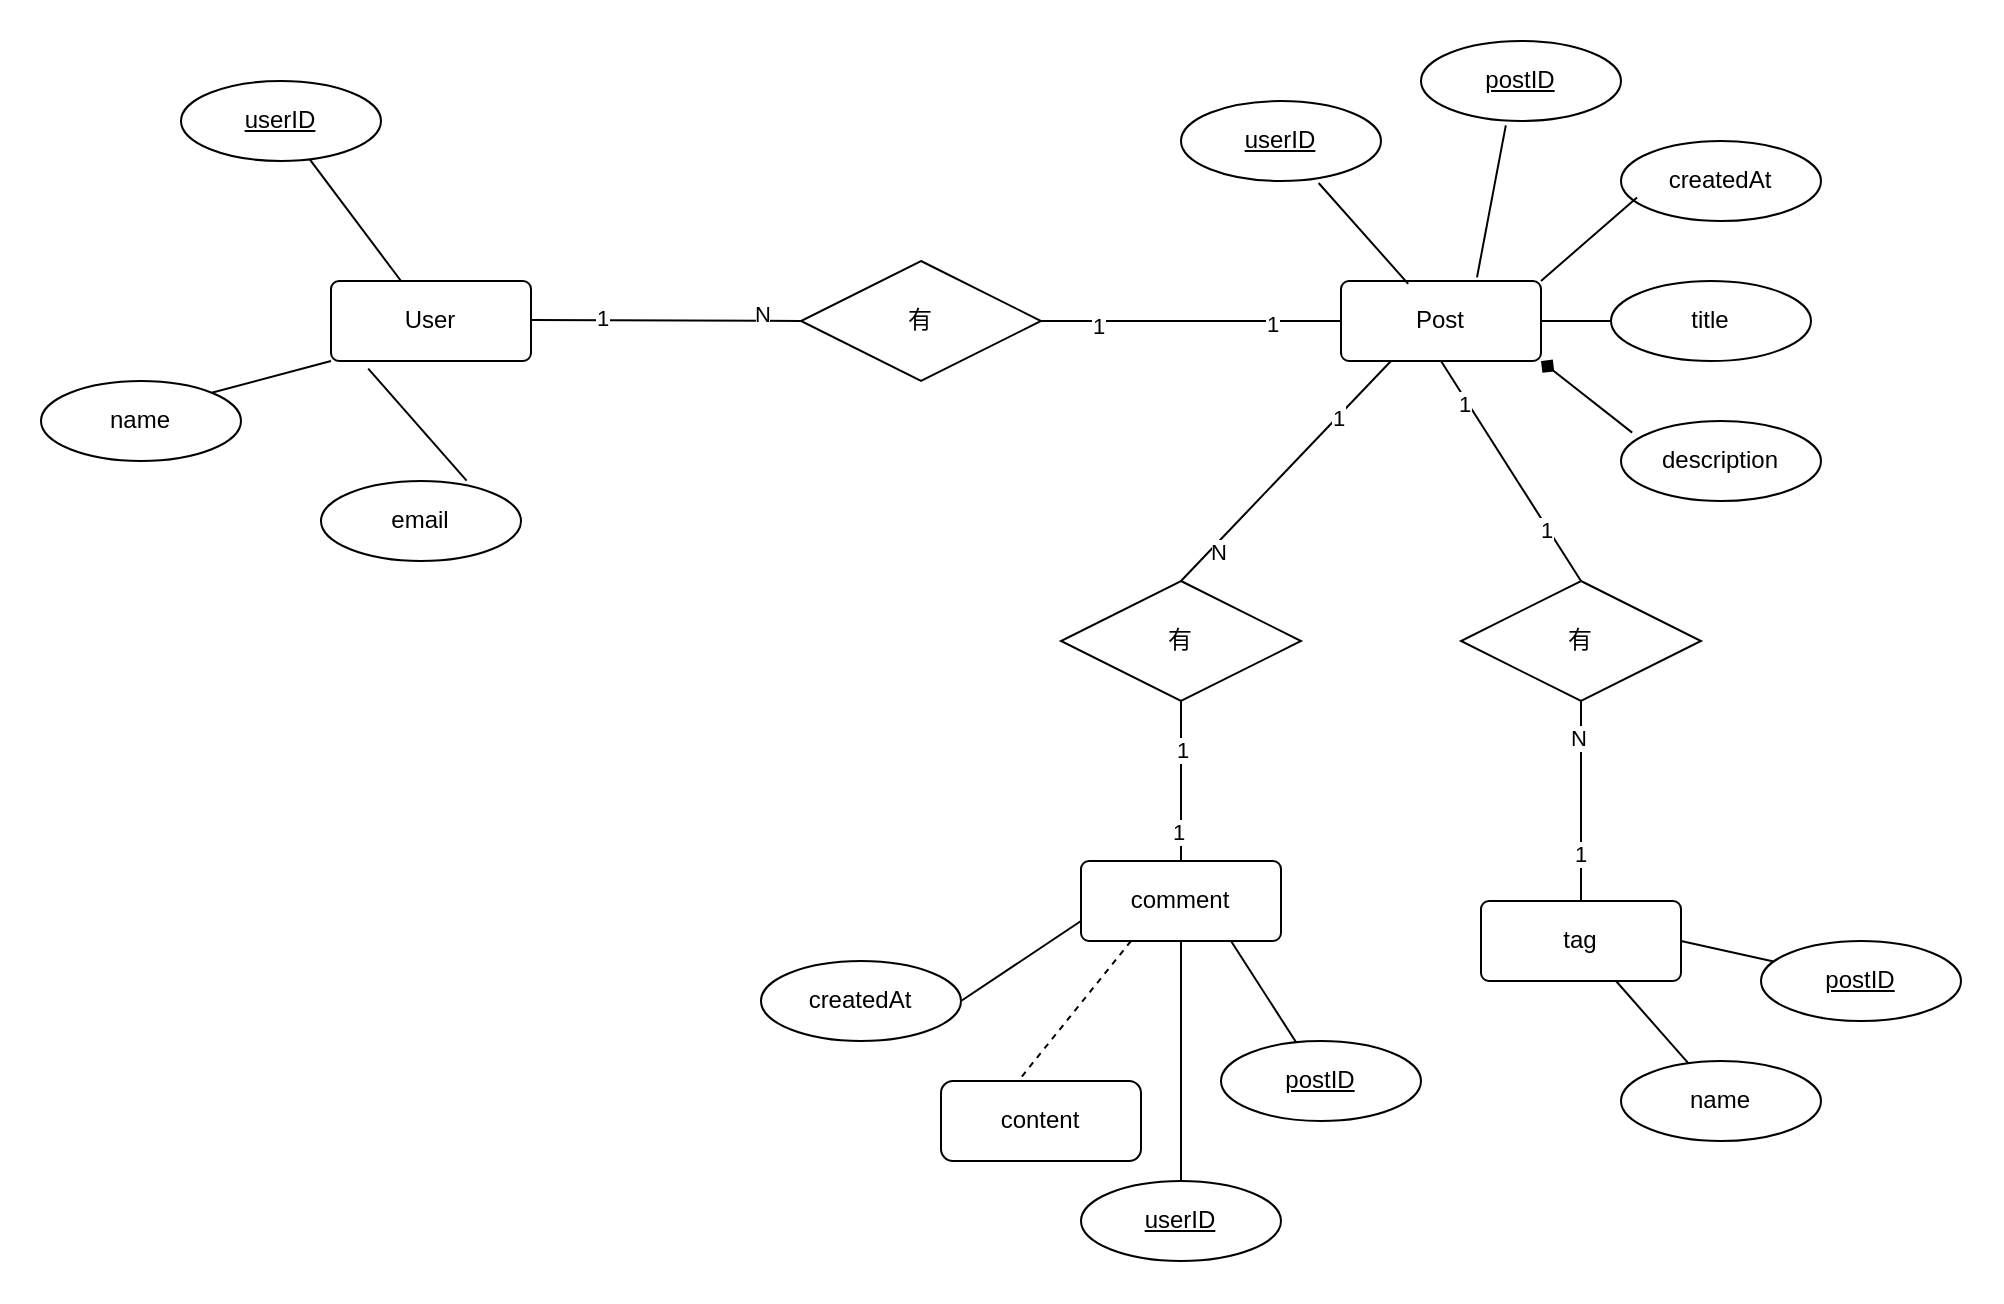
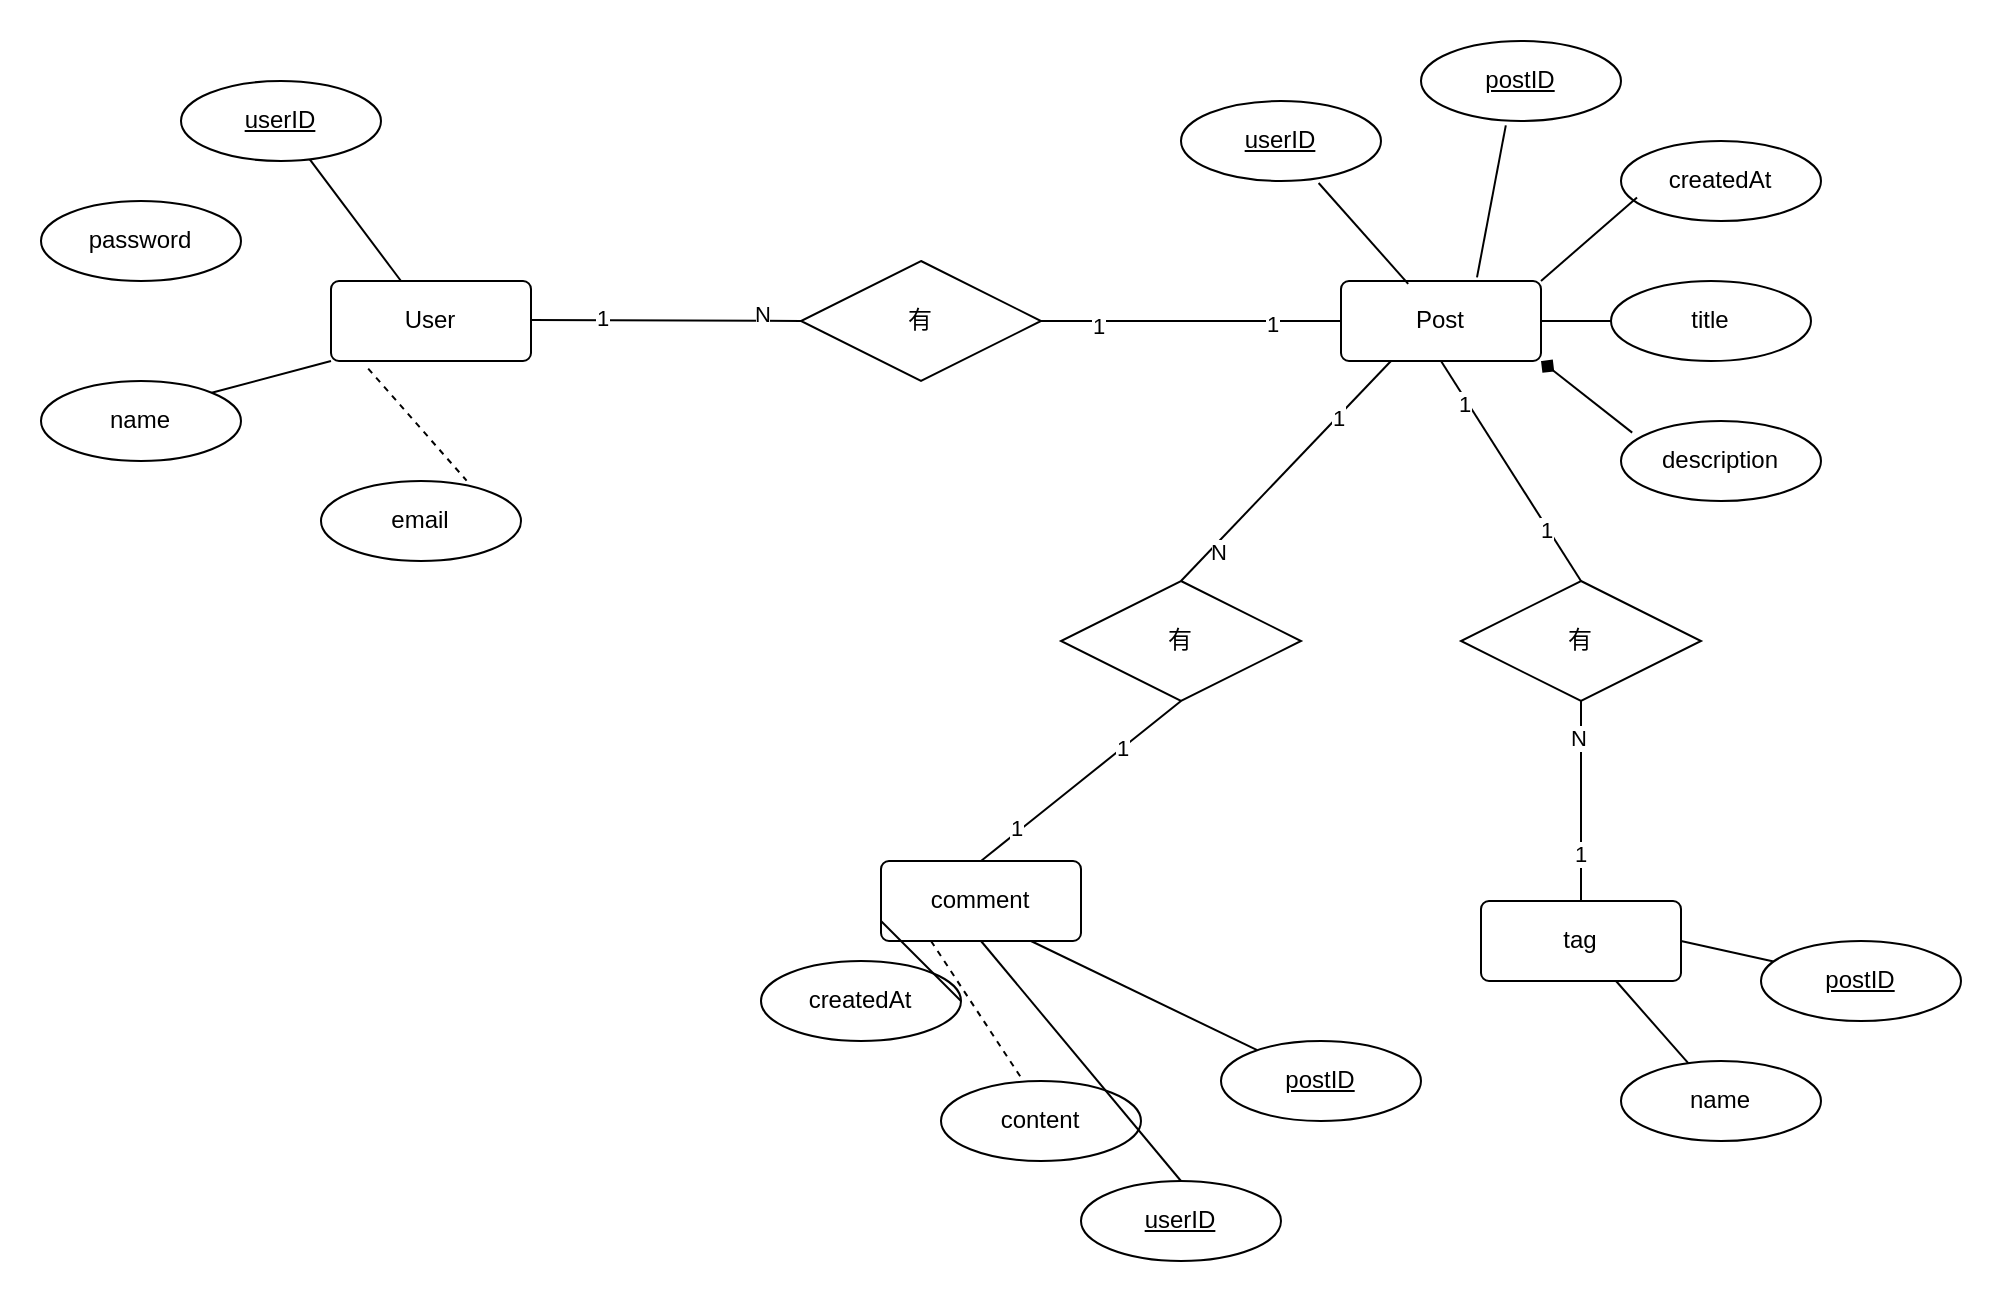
none -> (141, 241)
(417, 424) -> (417, 424)
(1181, 901) -> (981, 901)
(1041, 1121) -> (1041, 1121)
